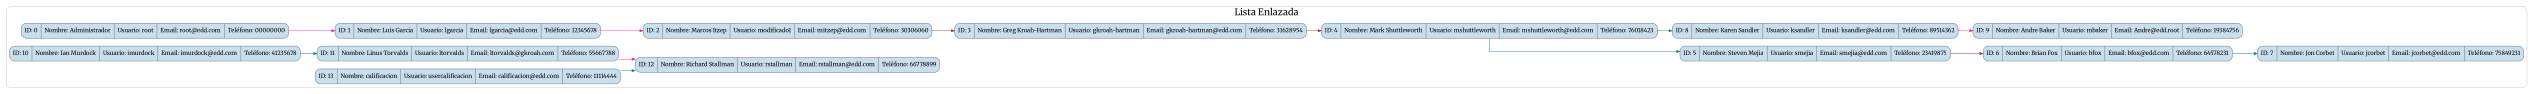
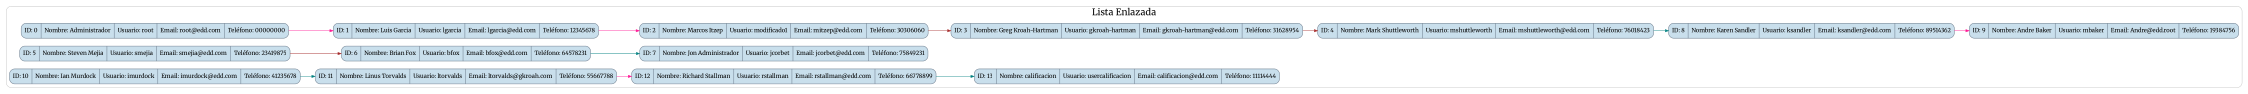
(1576, 51) -> none
(2307, 53) -> (701, 53)
(626, 71) -> (953, 76)
